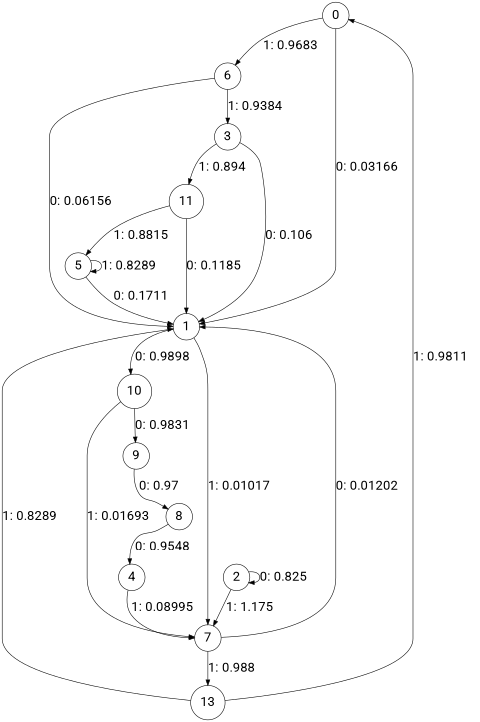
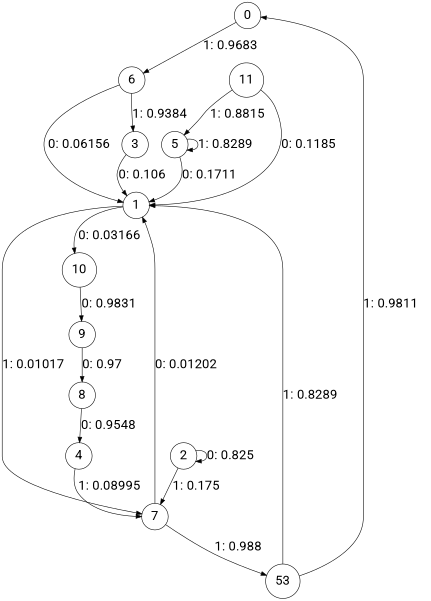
(200, 159) -> none
(336, 221) -> none
(168, 357) -> (113, 236)
(87, 548) -> none
(256, 608) -> (203, 486)
(208, 703) -> (283, 581)
